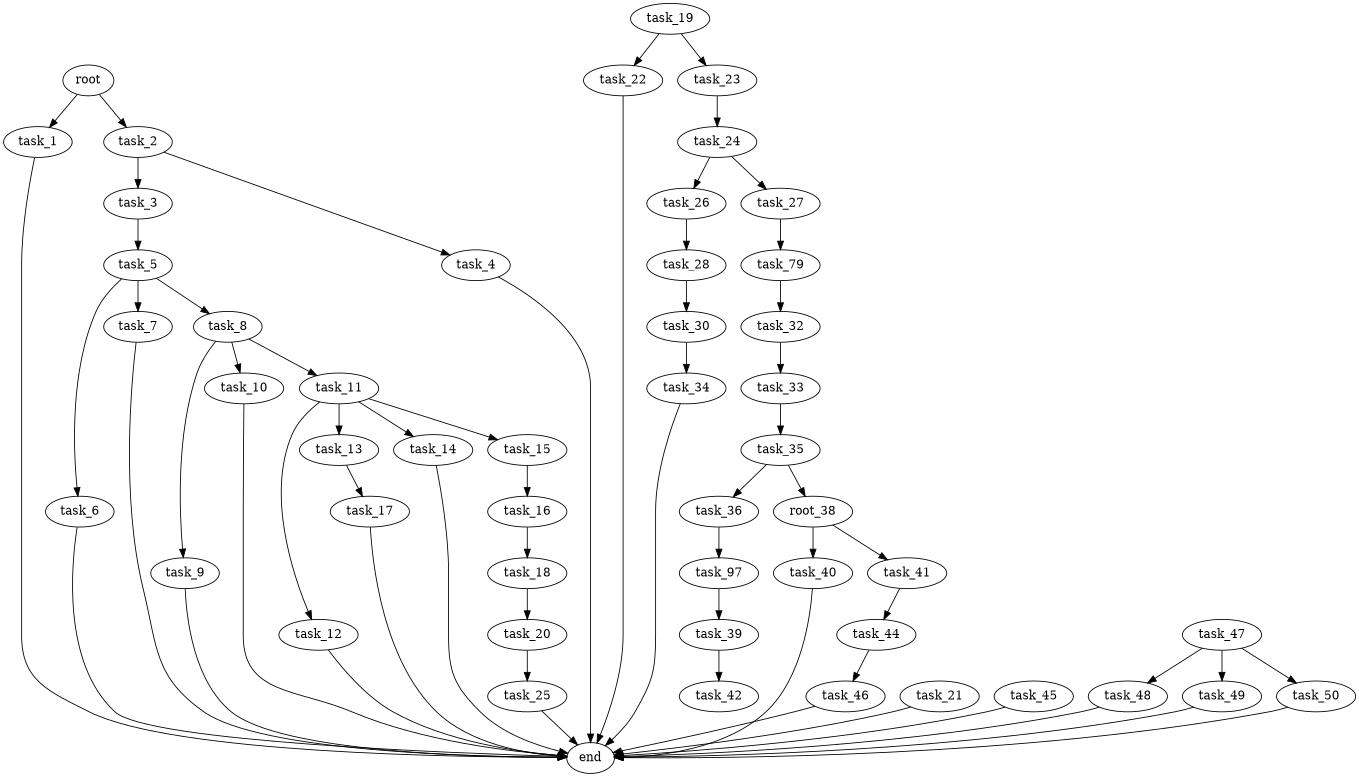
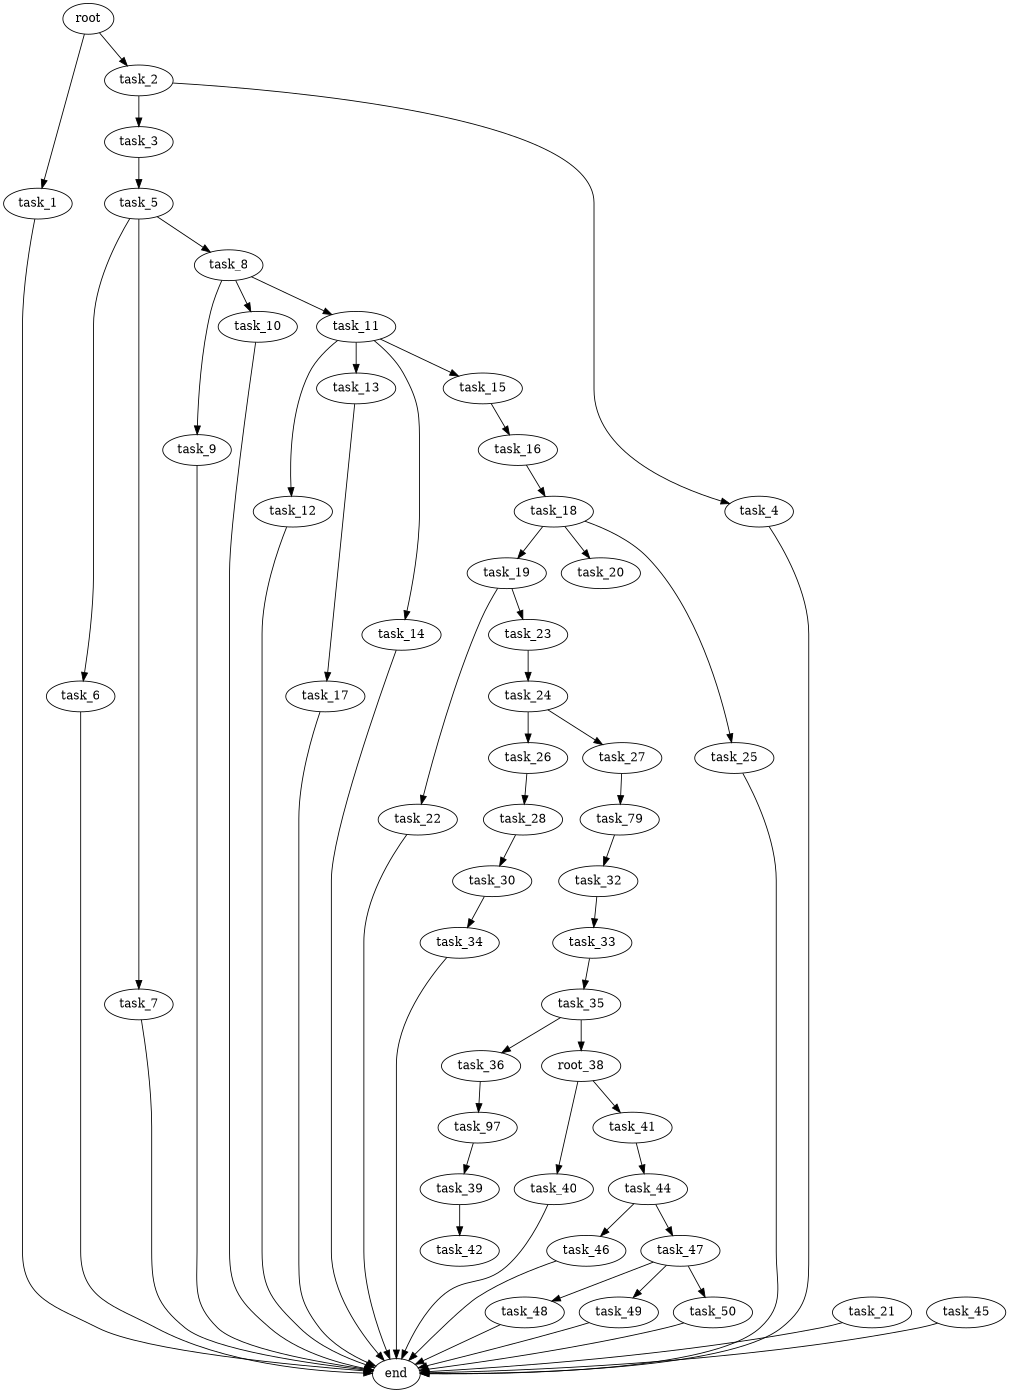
none -> (533, 539)
(527, 661) -> (684, 608)
none -> (662, 1216)
